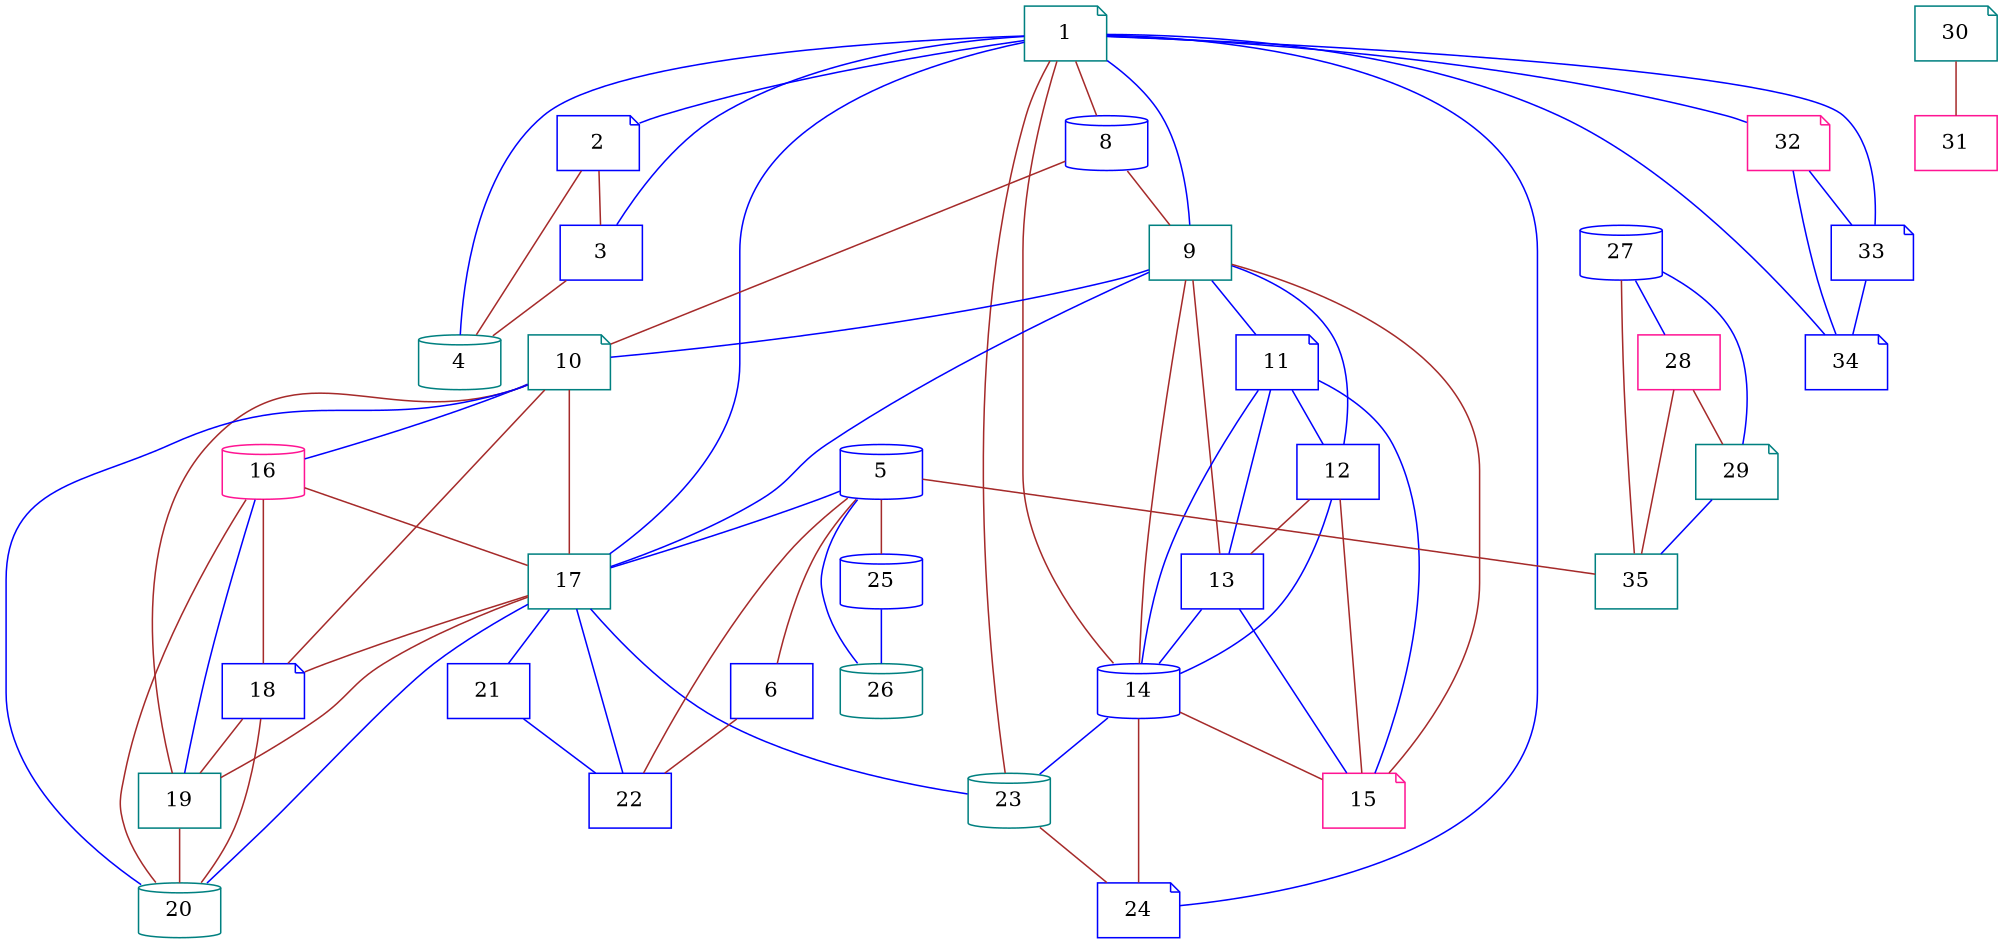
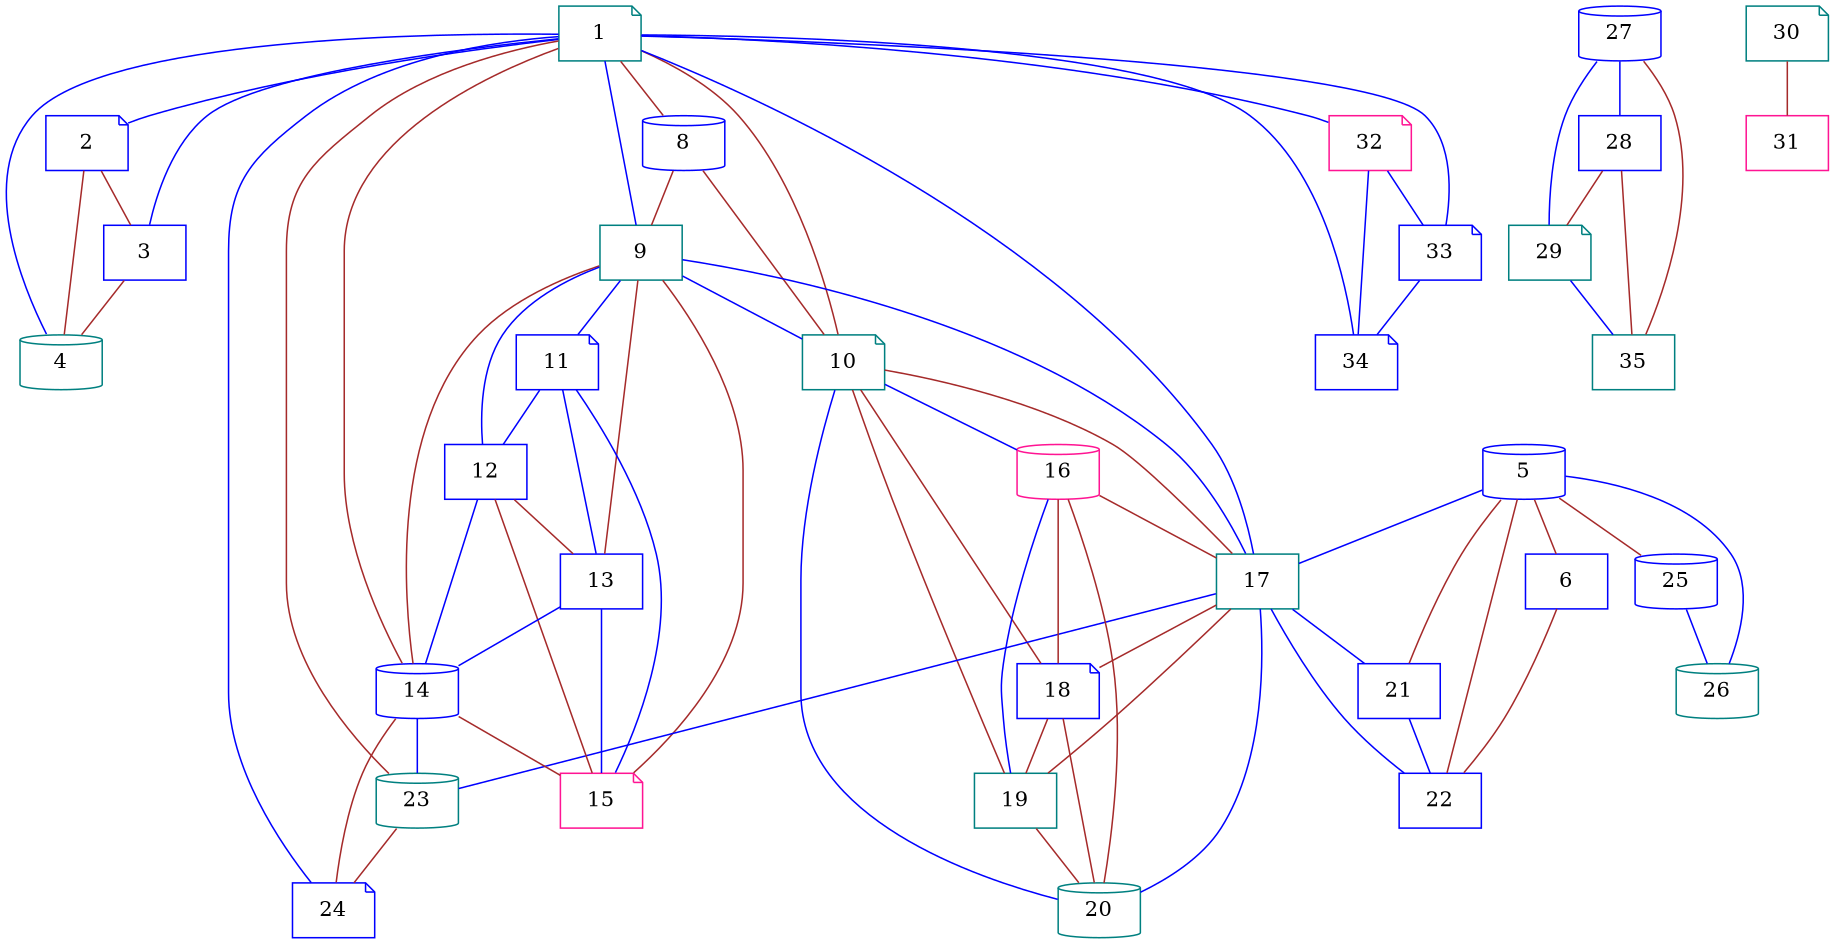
none -> (775, 167)
(1679, 362) -> (1620, 143)
(1179, 526) -> none
(1259, 527) -> (1448, 578)
